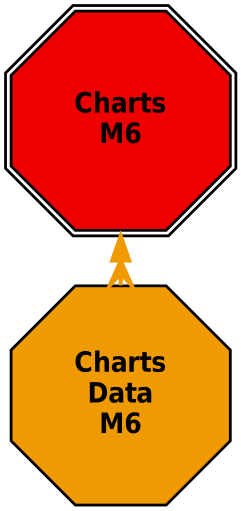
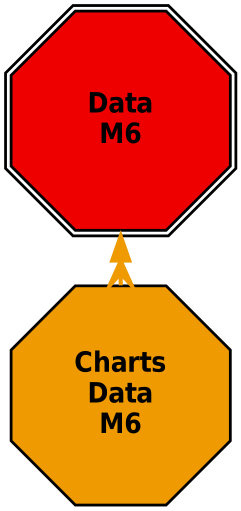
(121, 121) -> (121, 121)
